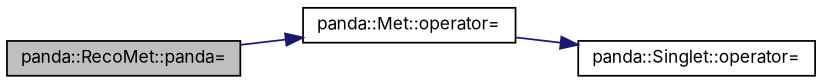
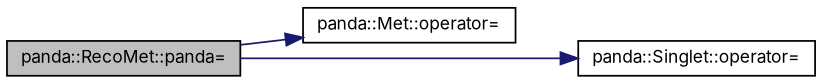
(538, 40) -> (400, 58)
